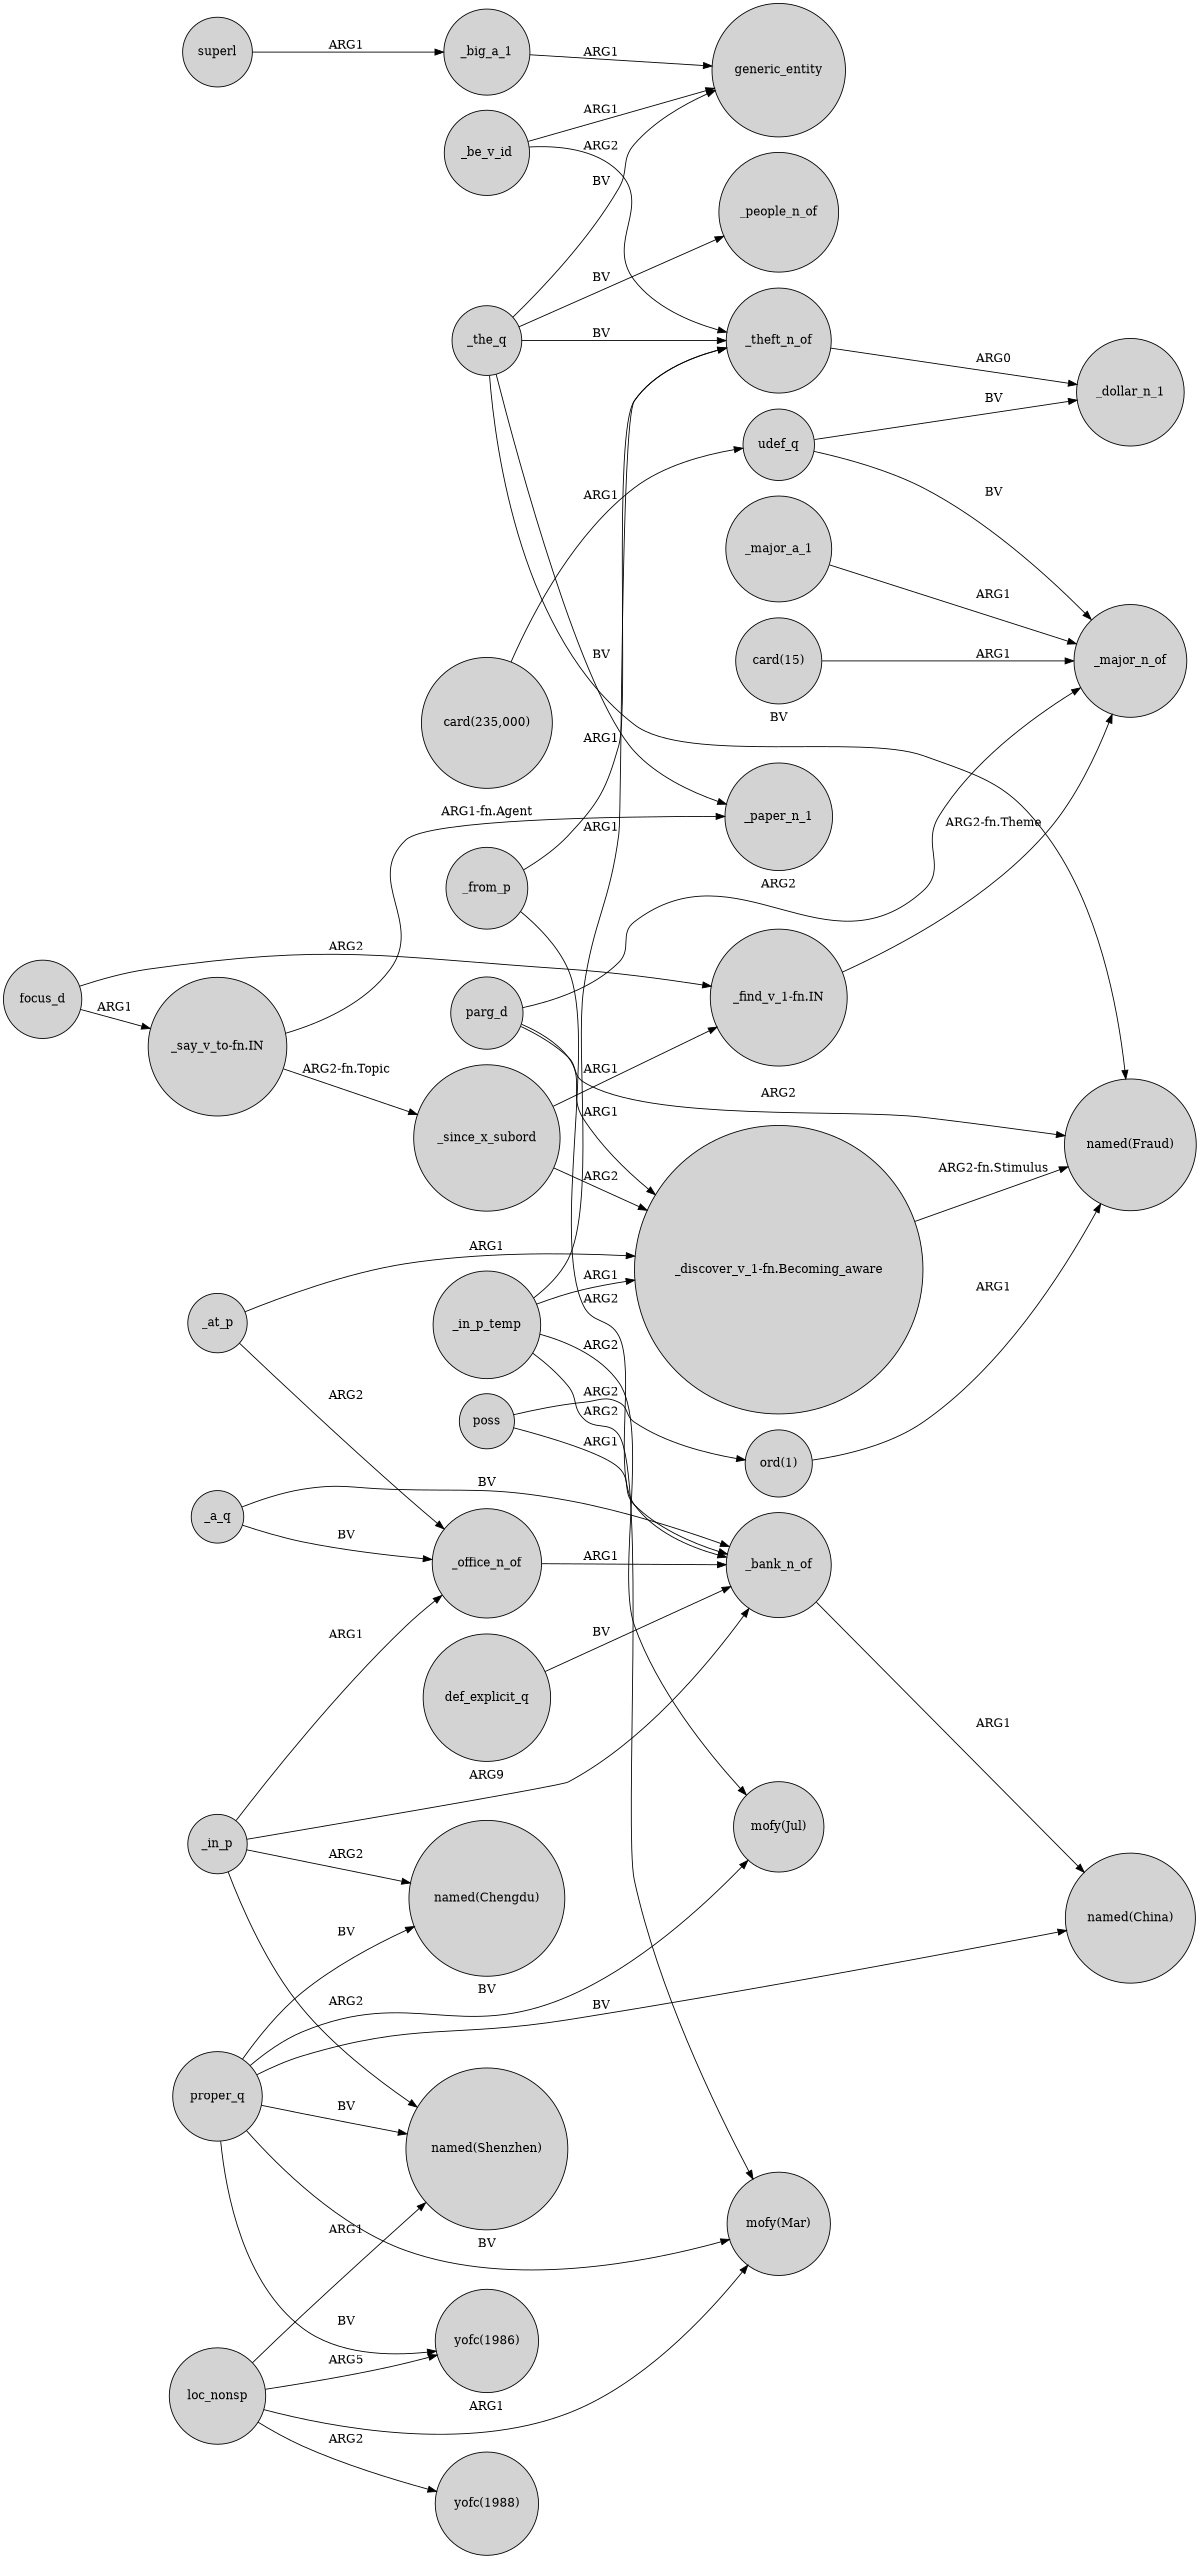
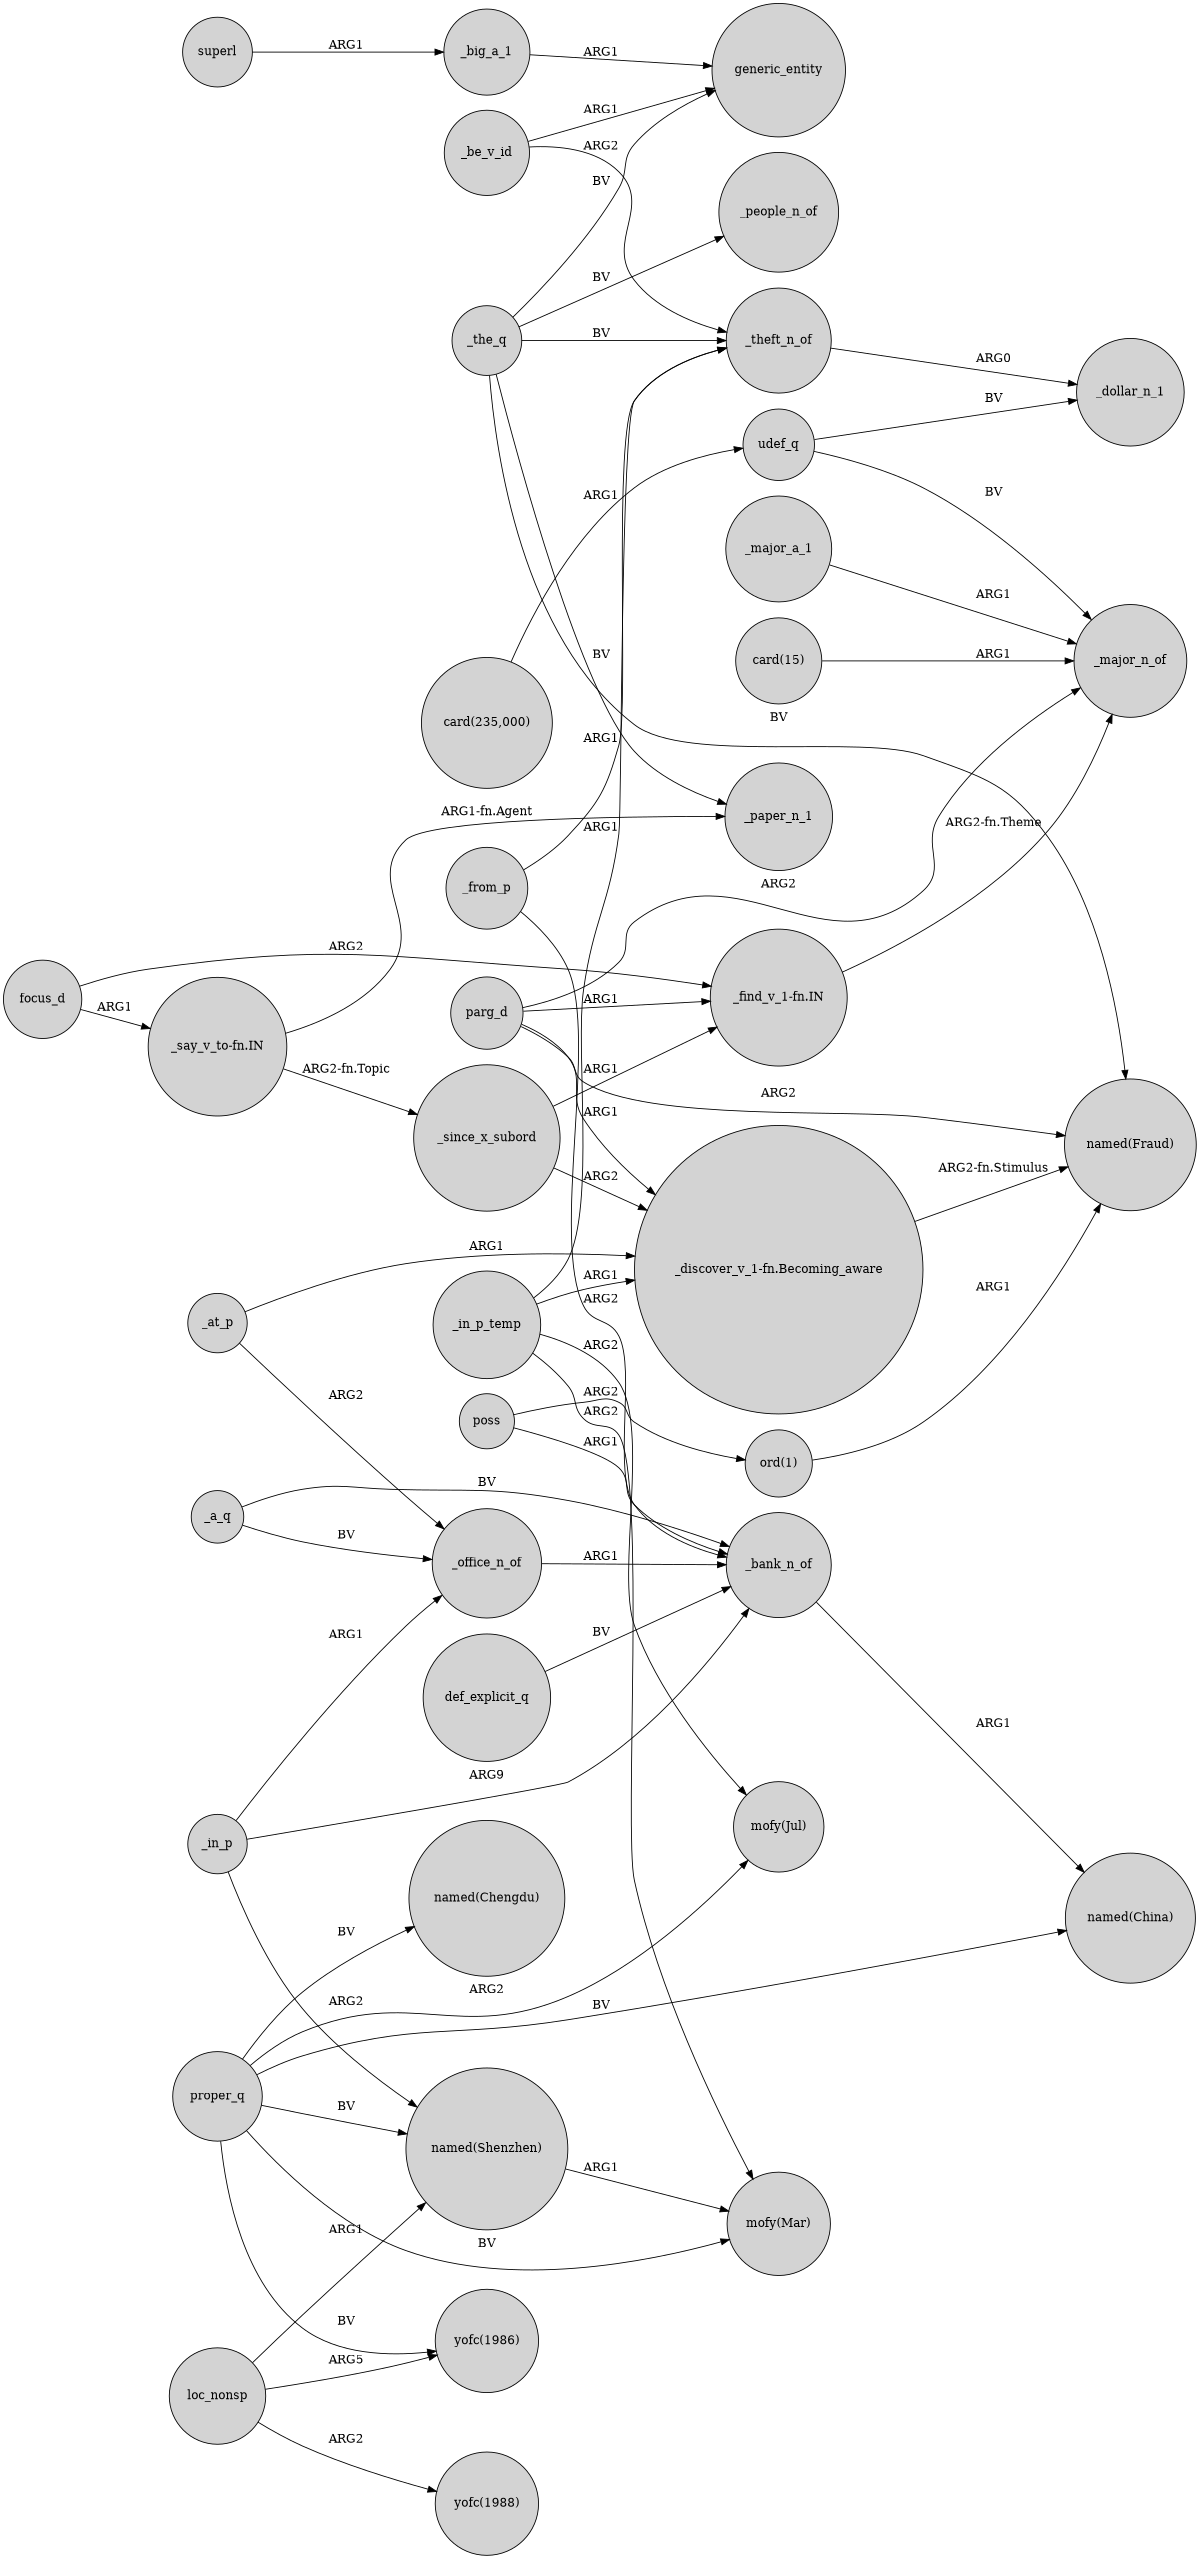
none -> (613, 1006)
(324, 1866) -> none
(487, 1990) -> (487, 1990)
(529, 2425) -> (643, 2189)
